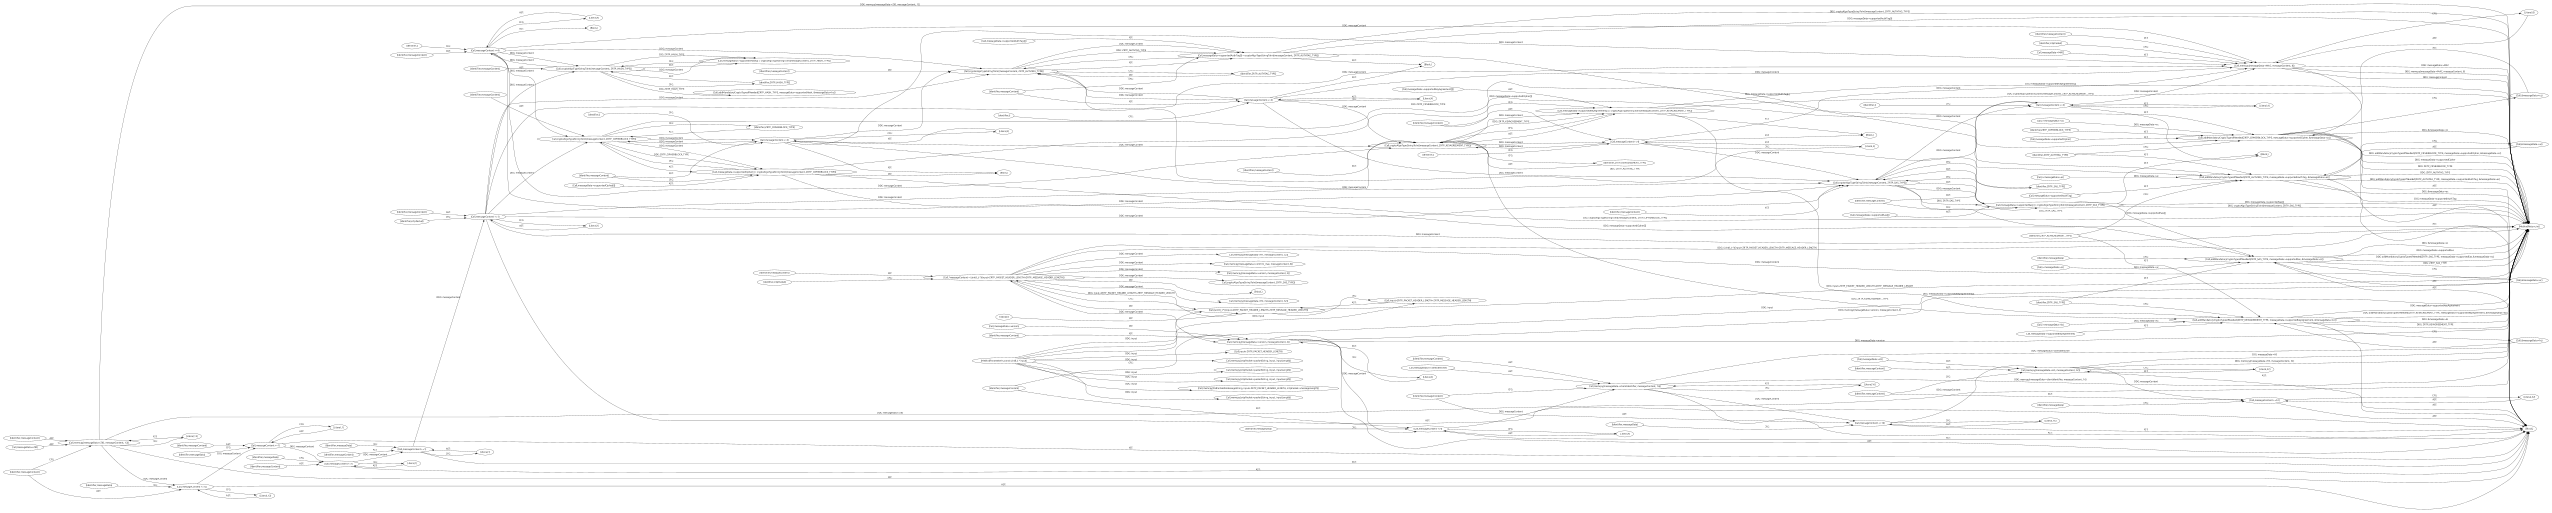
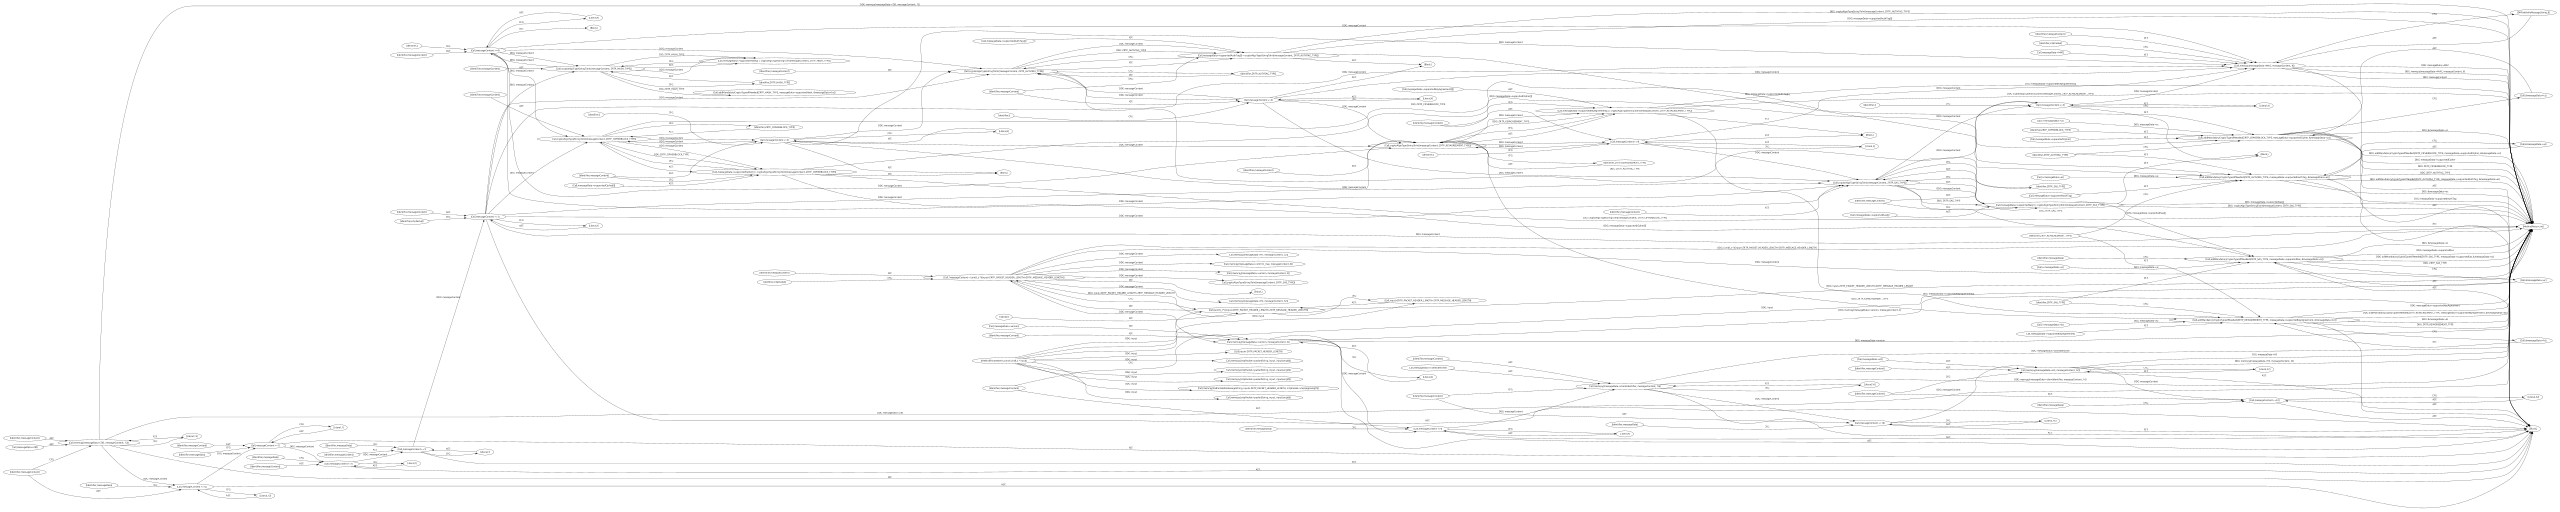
(2529, 13) -> (2533, 13)
